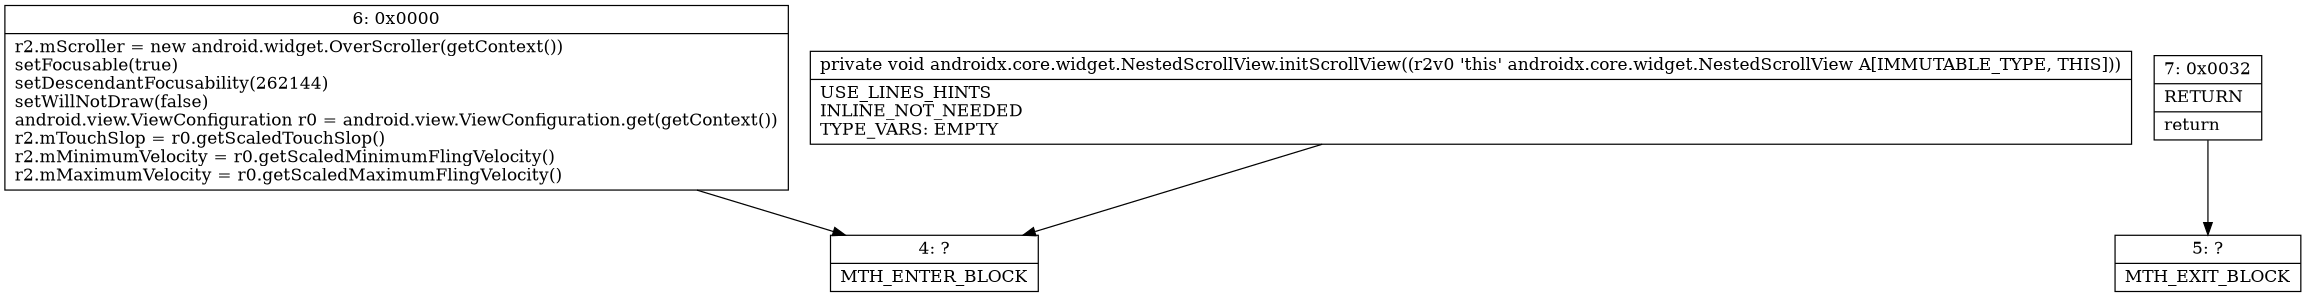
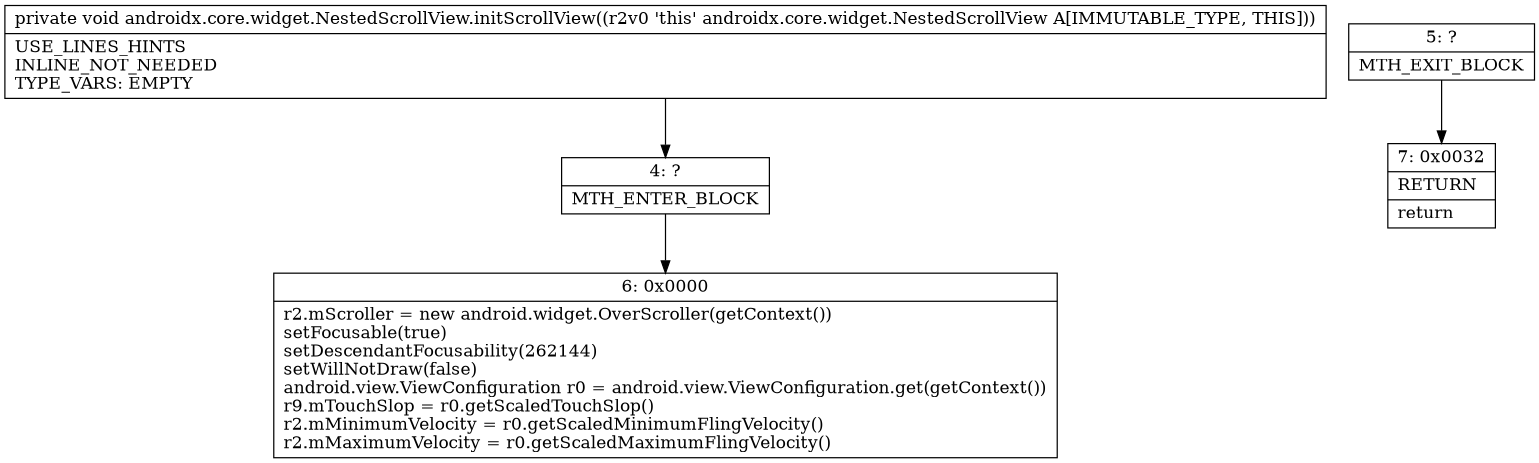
(200, 139) -> (469, 406)
(2208, 181) -> (1442, 105)
(765, 211) -> (666, 237)
